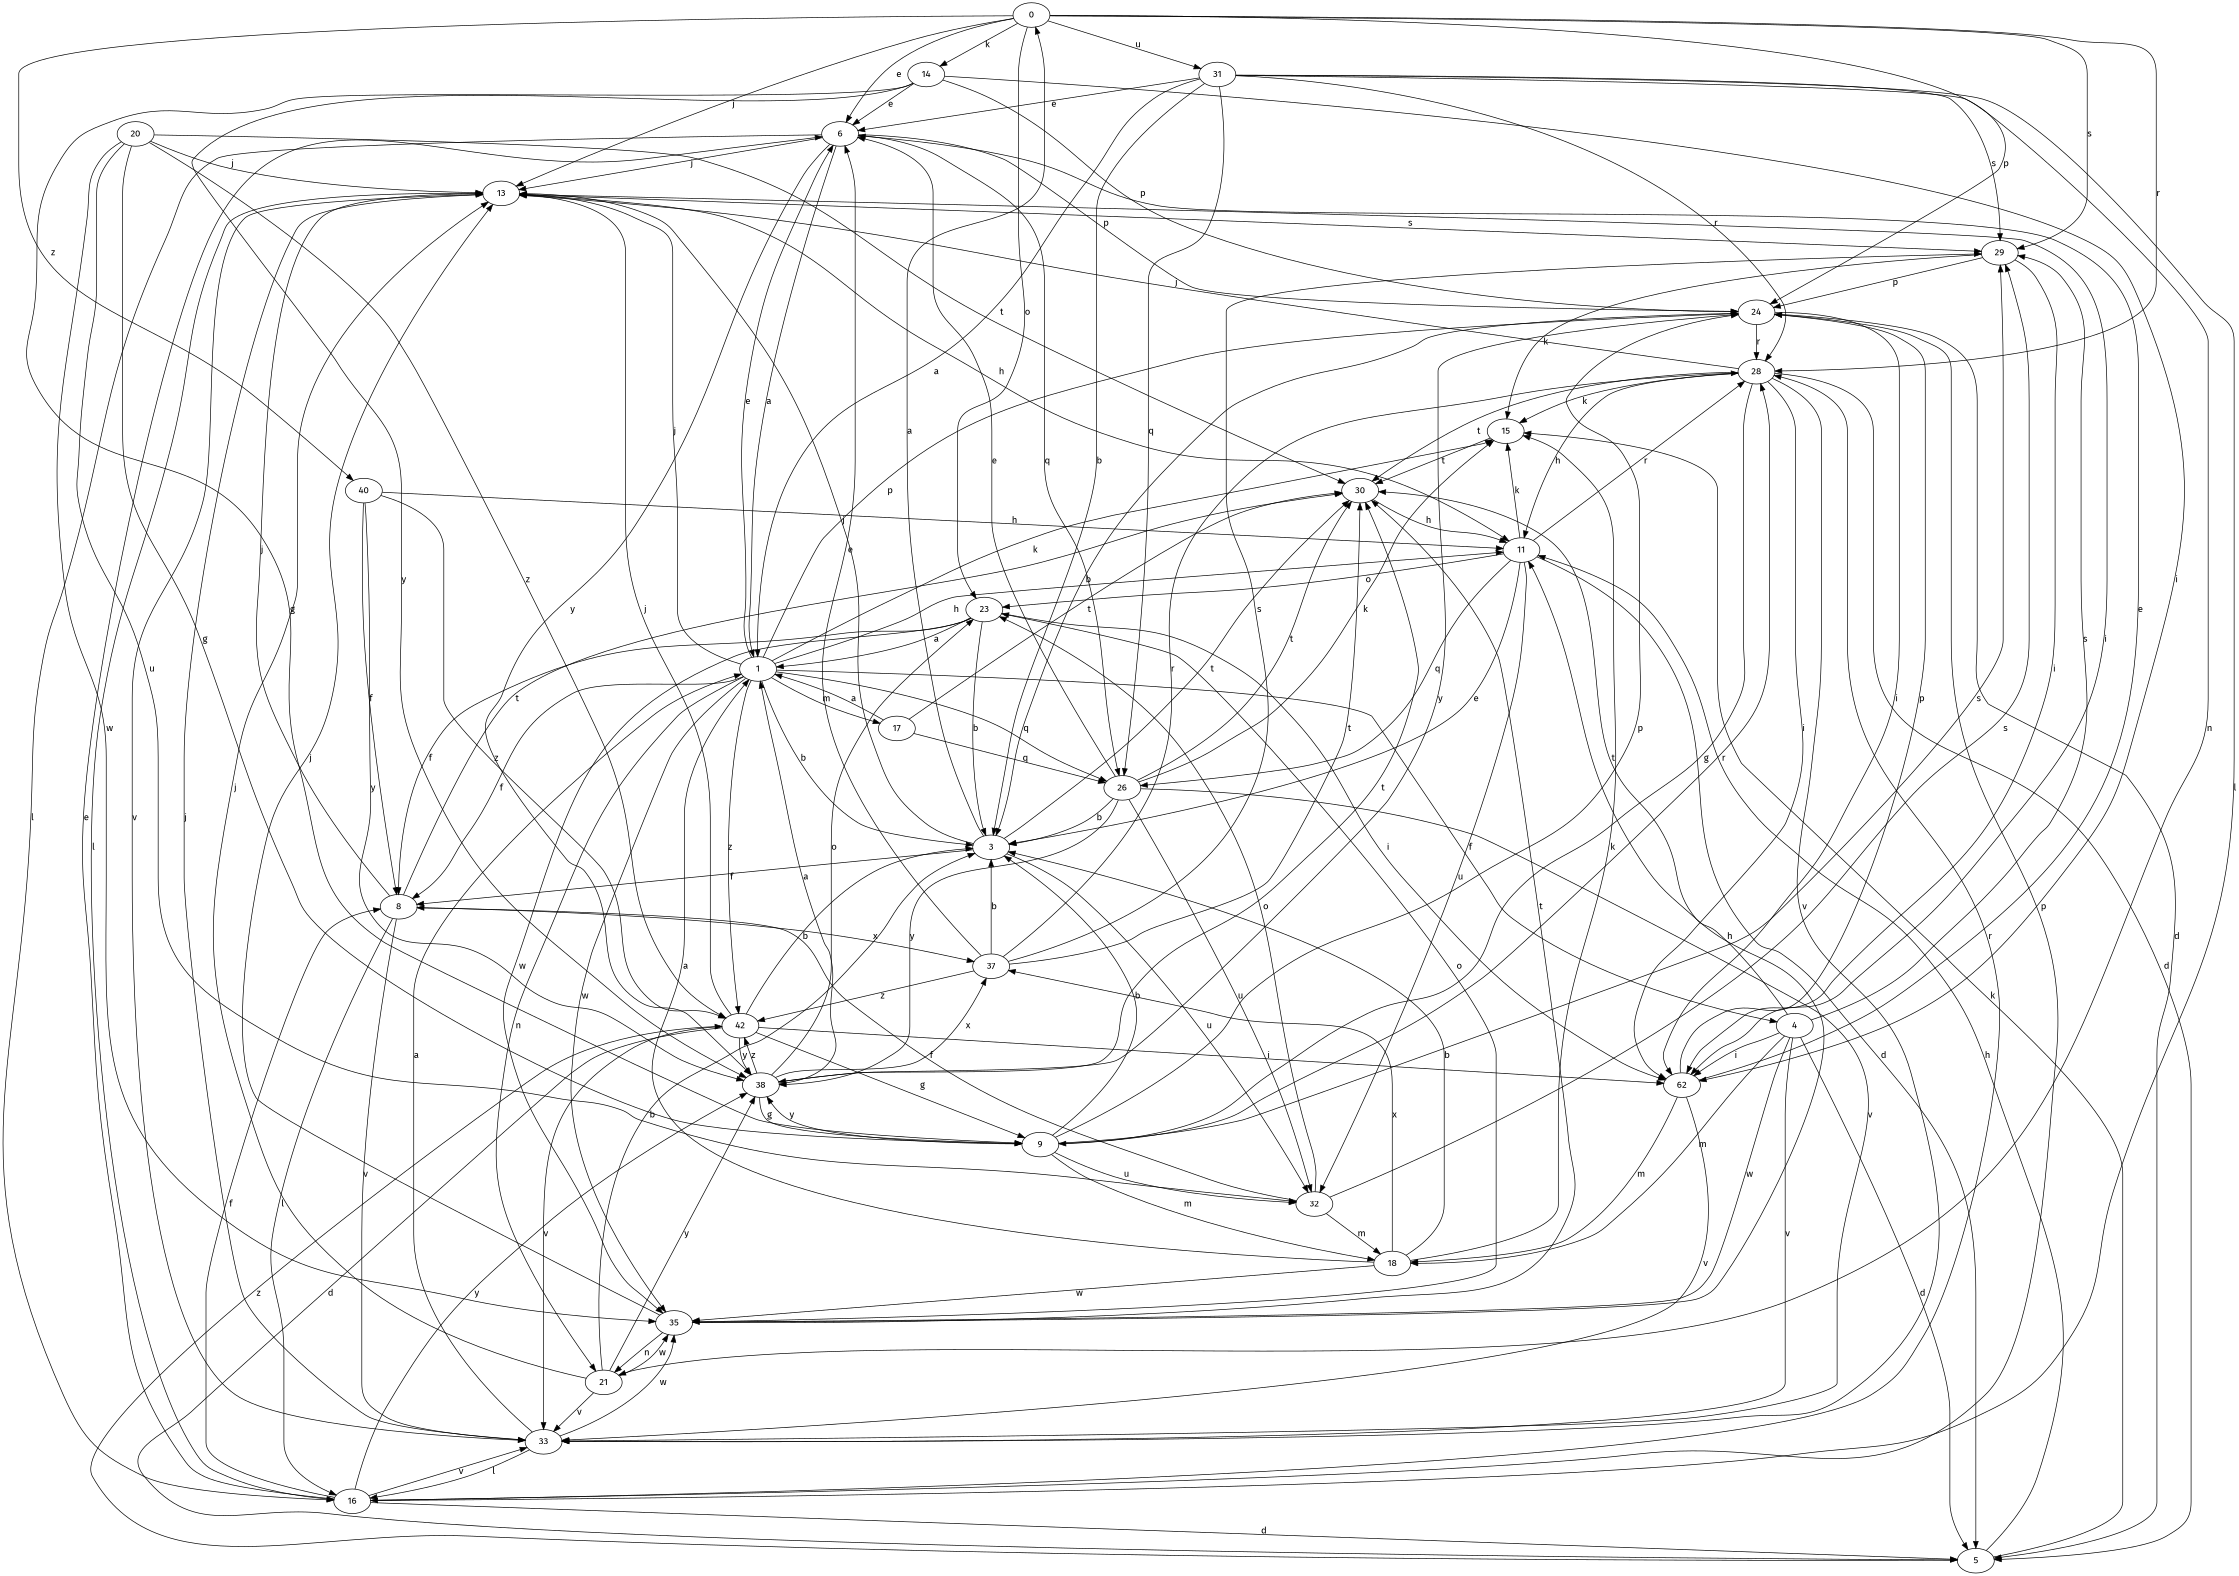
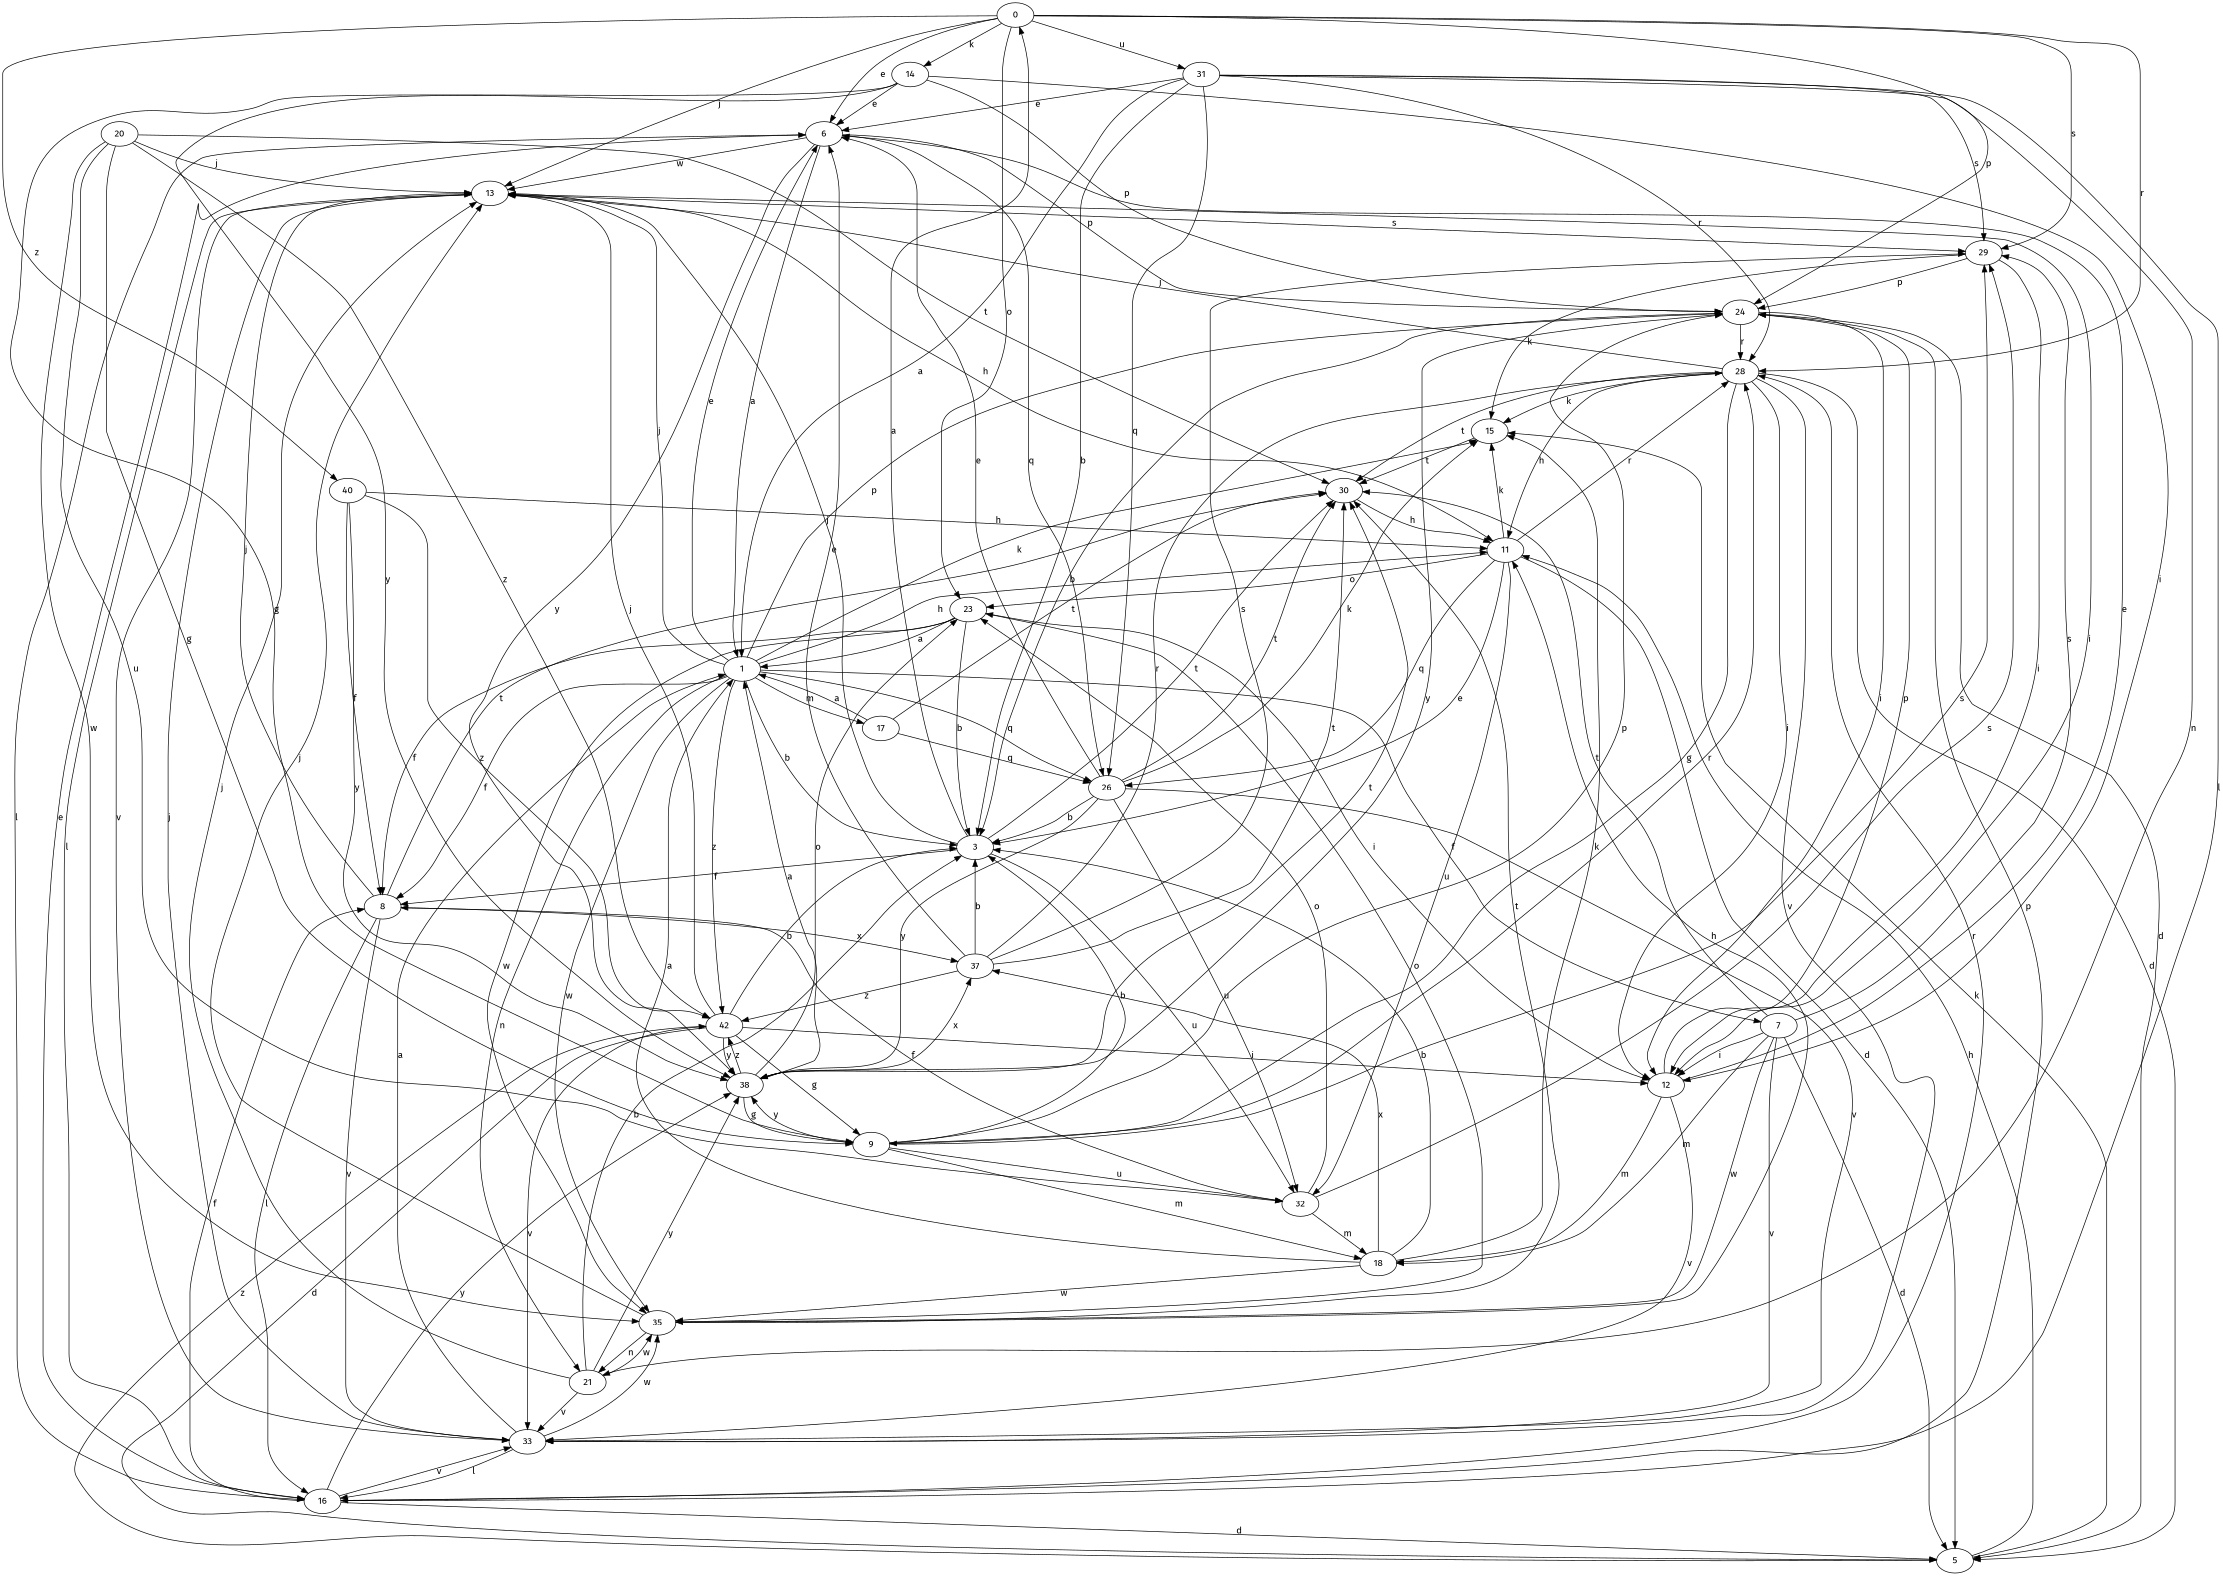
(692, 164) -> (680, 164)
(1795, 1026) -> (1779, 1026)
(1682, 1085) -> (1666, 1085)
